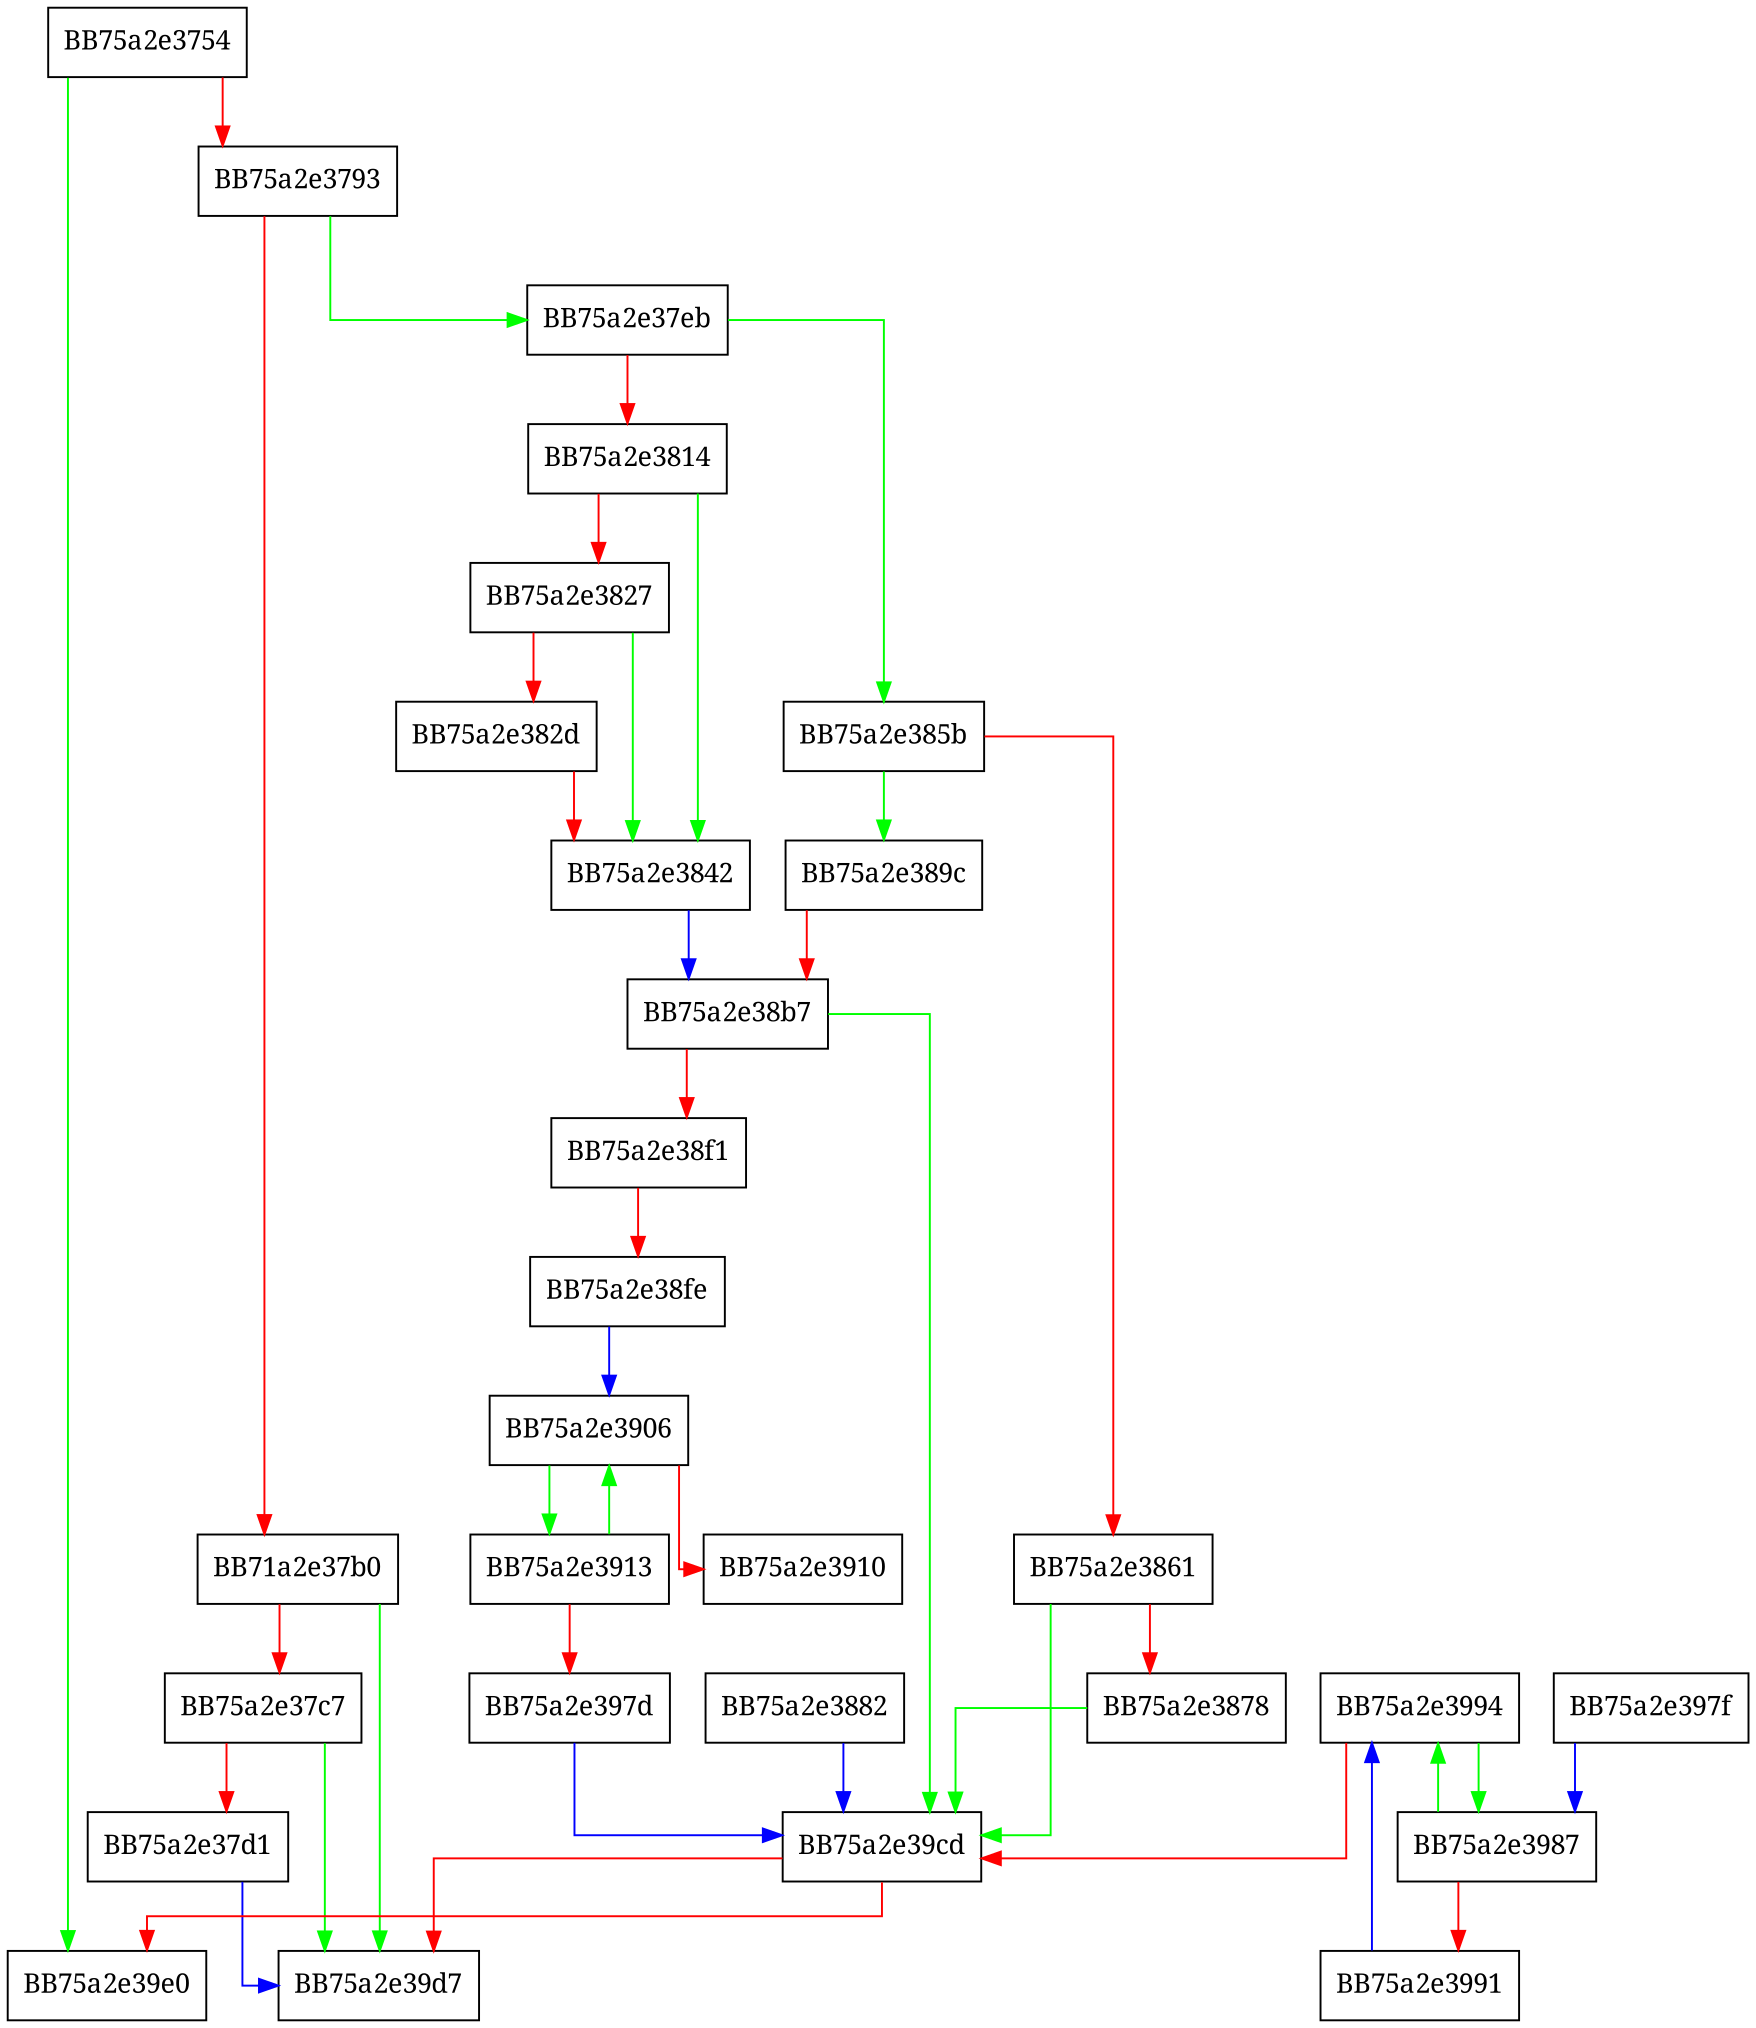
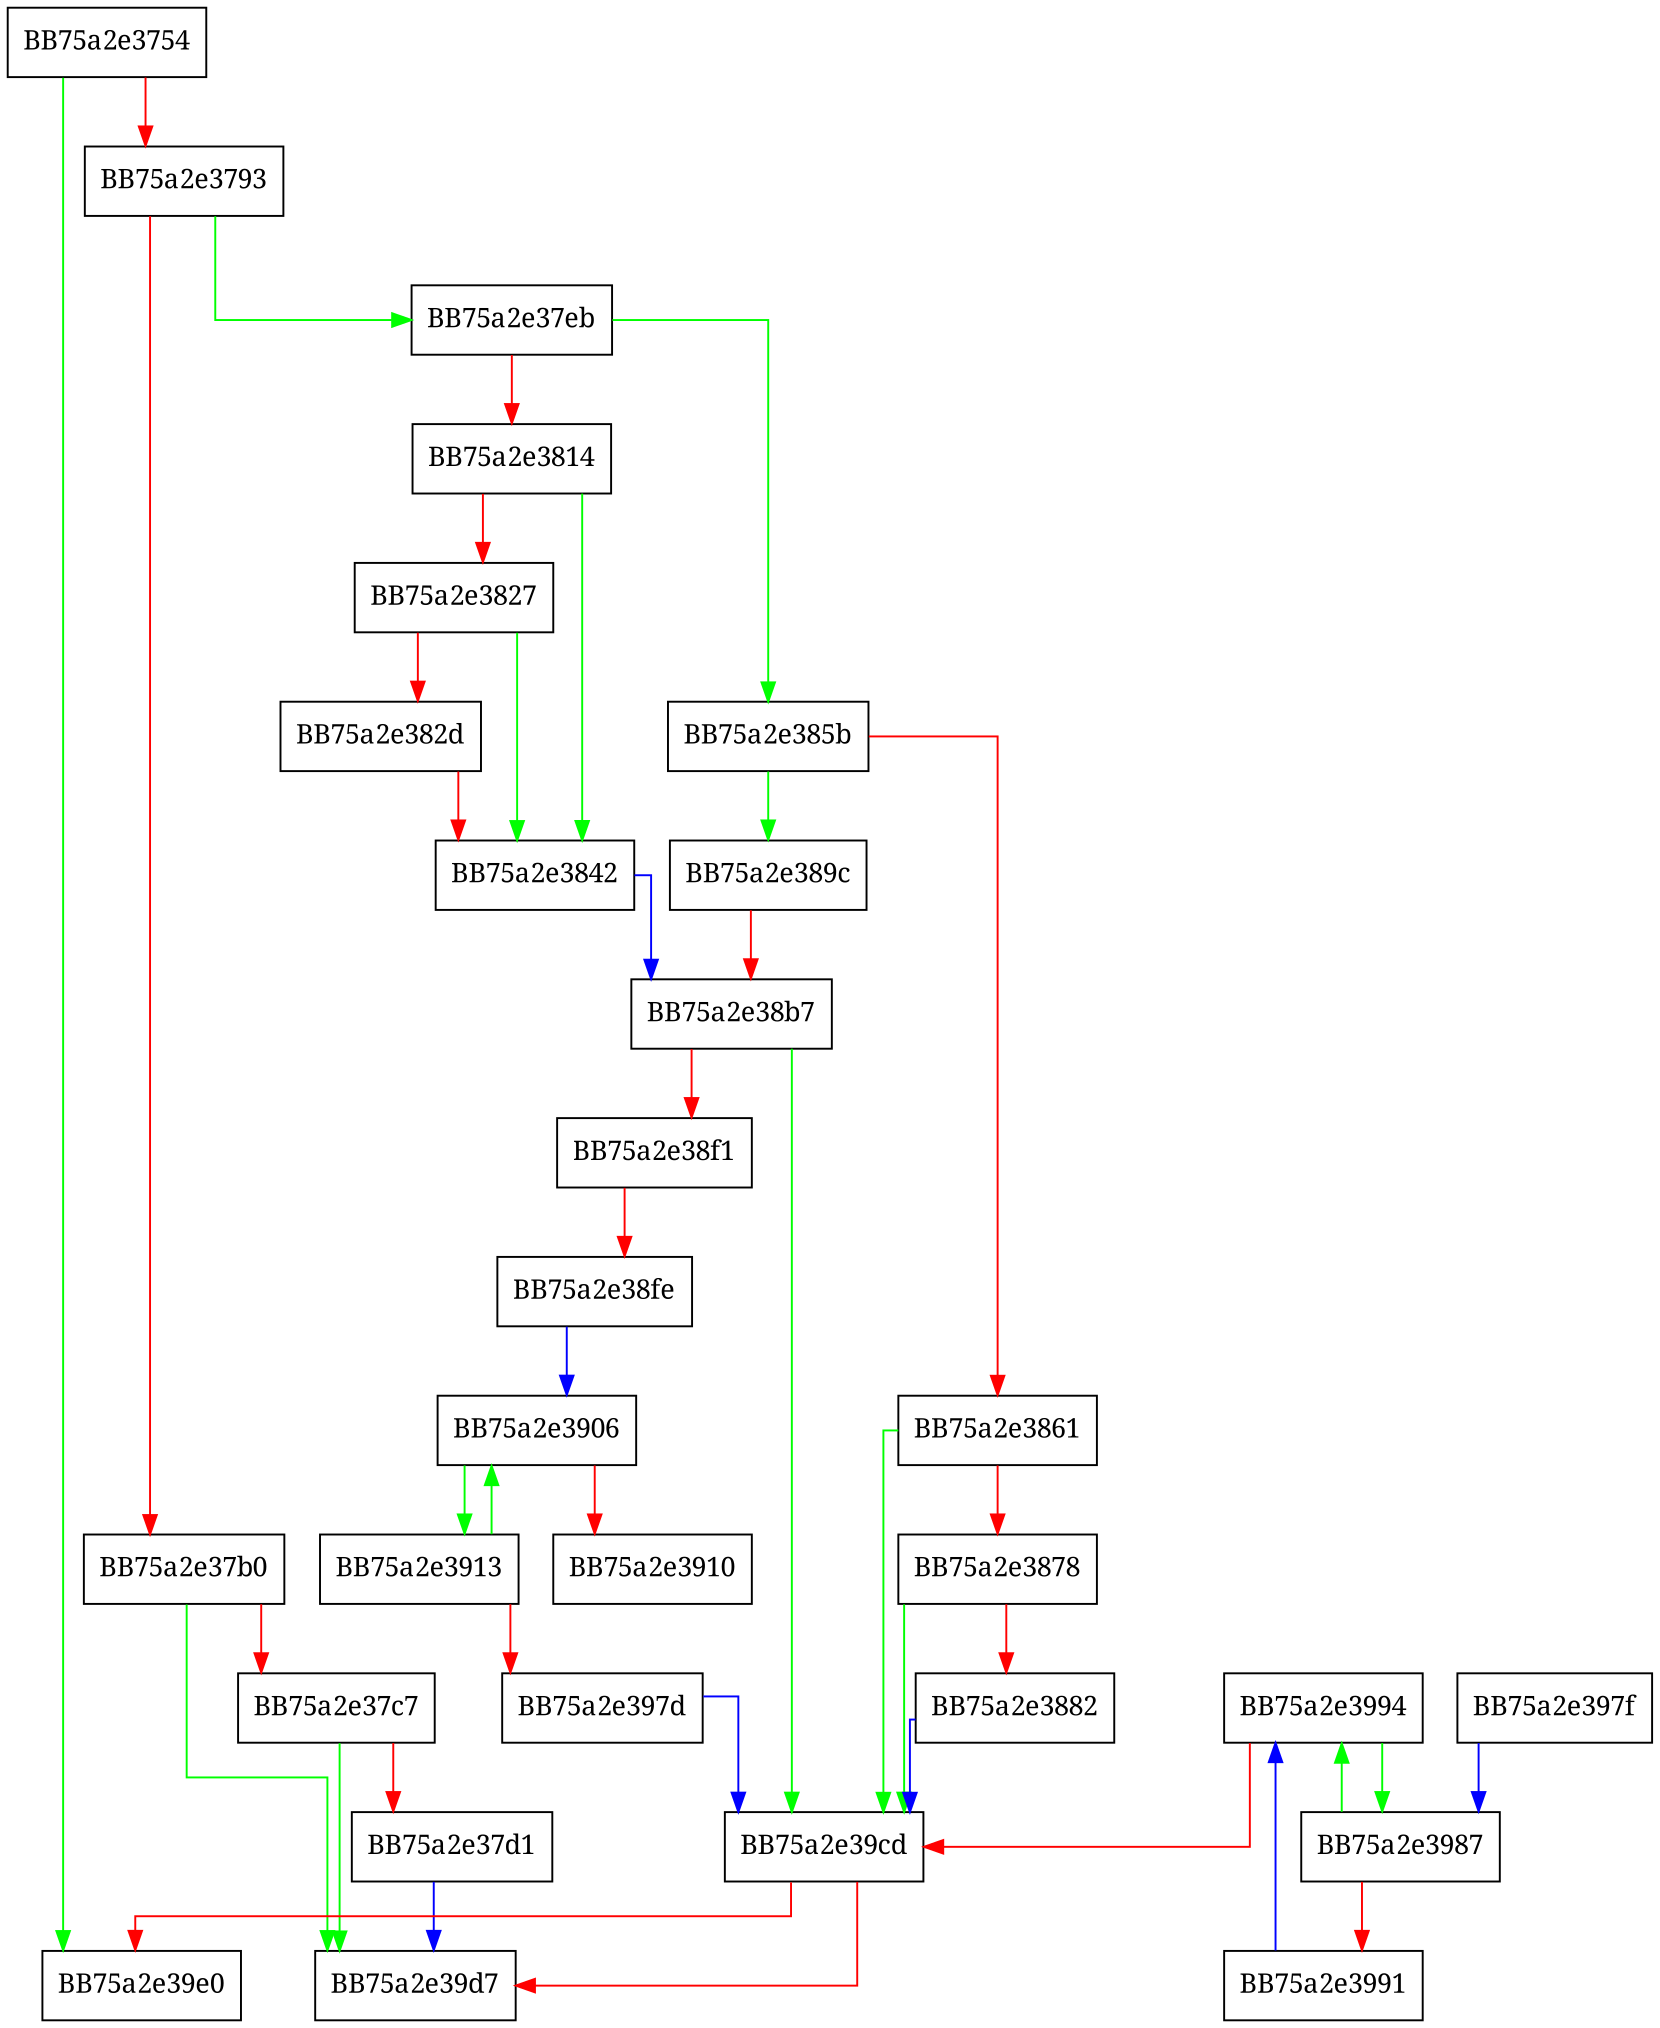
(298, 1569) -> (184, 1569)
none -> (1006, 1629)
